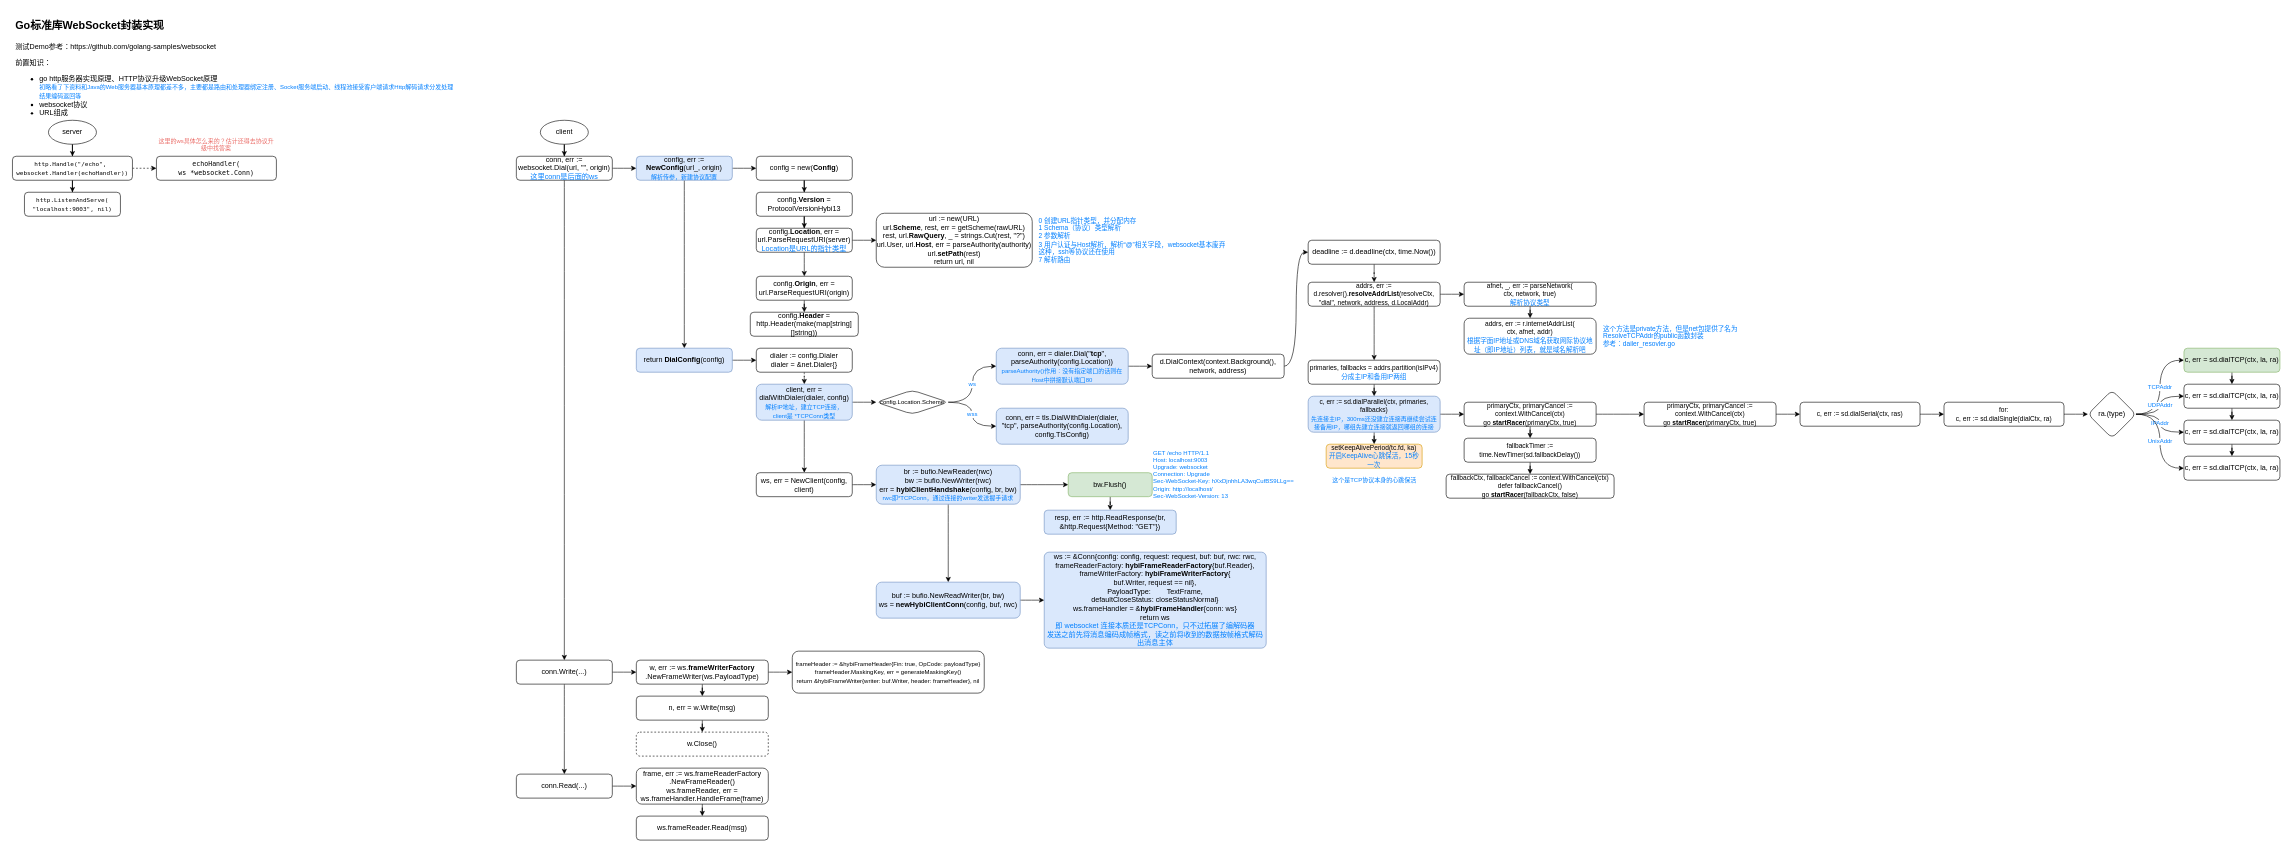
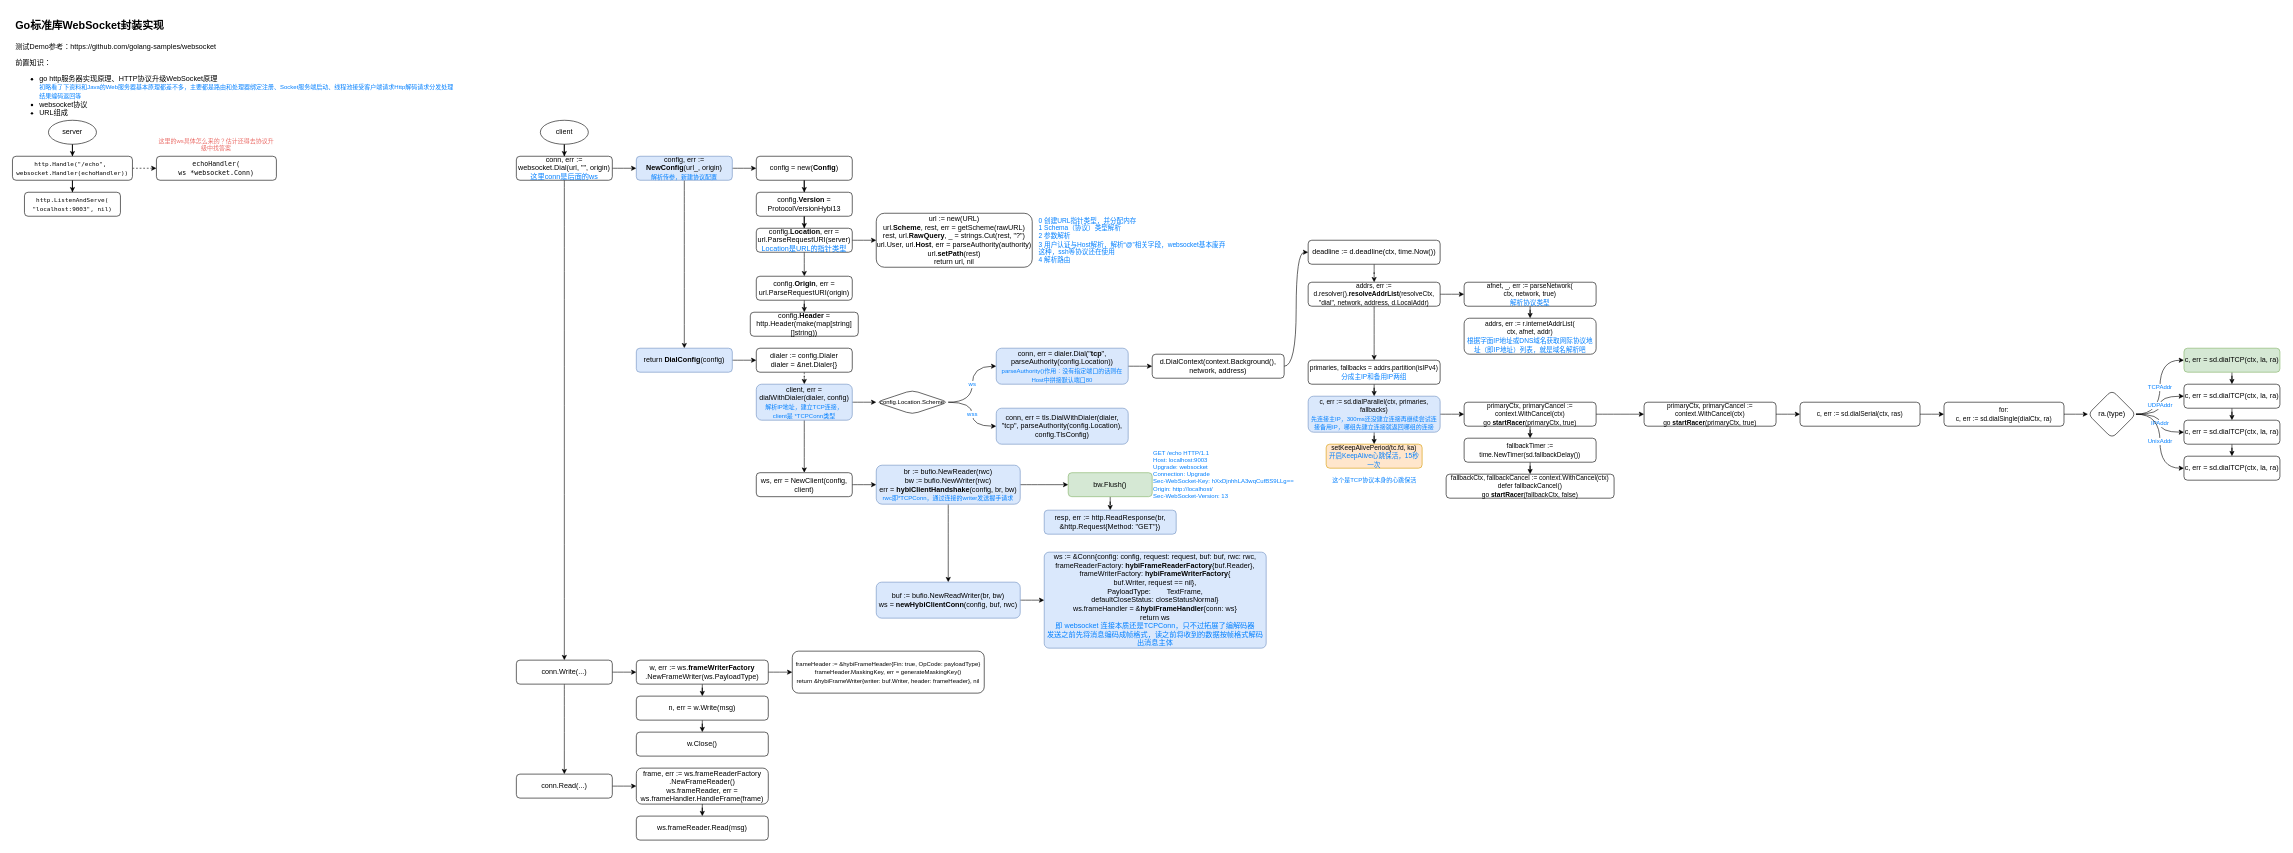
(1134, 240) -> (1134, 240)
(1677, 336) -> none
(702, 744) -> (702, 744)
